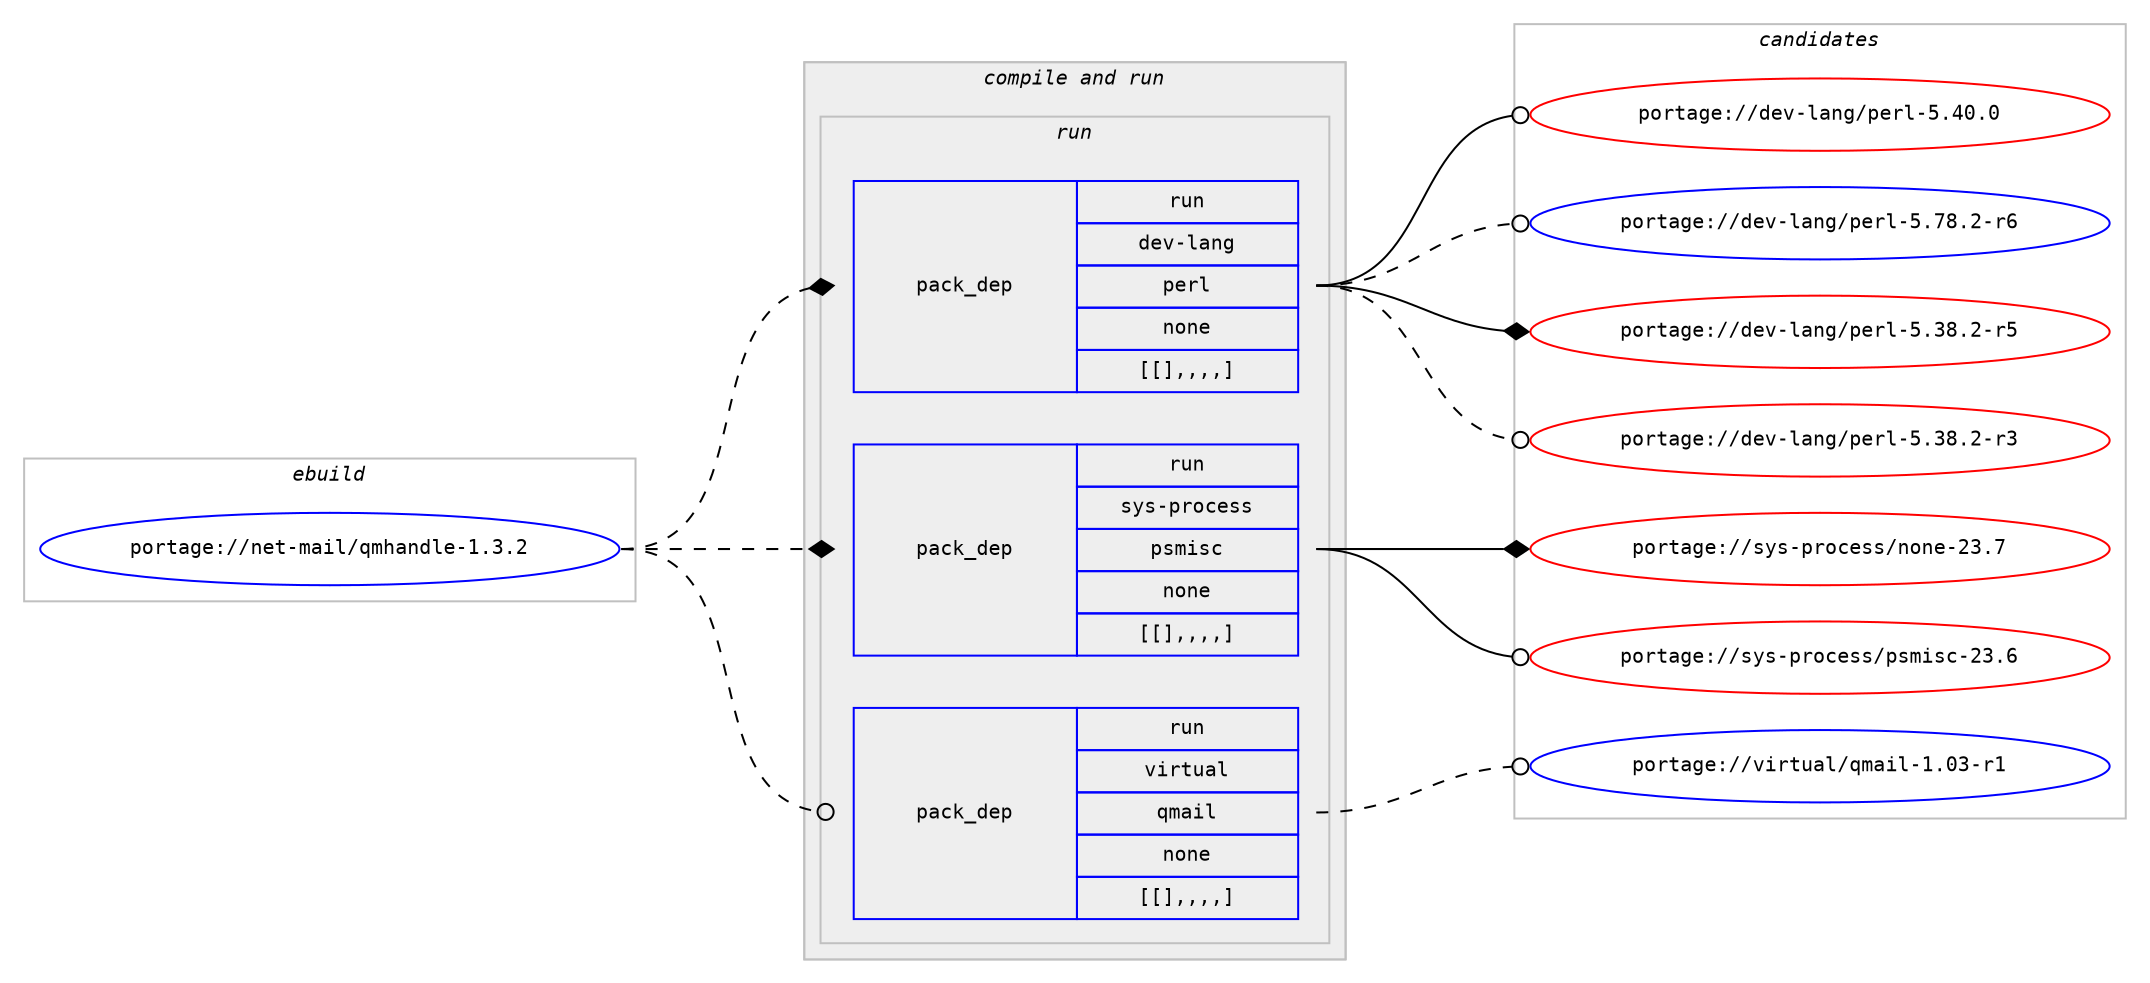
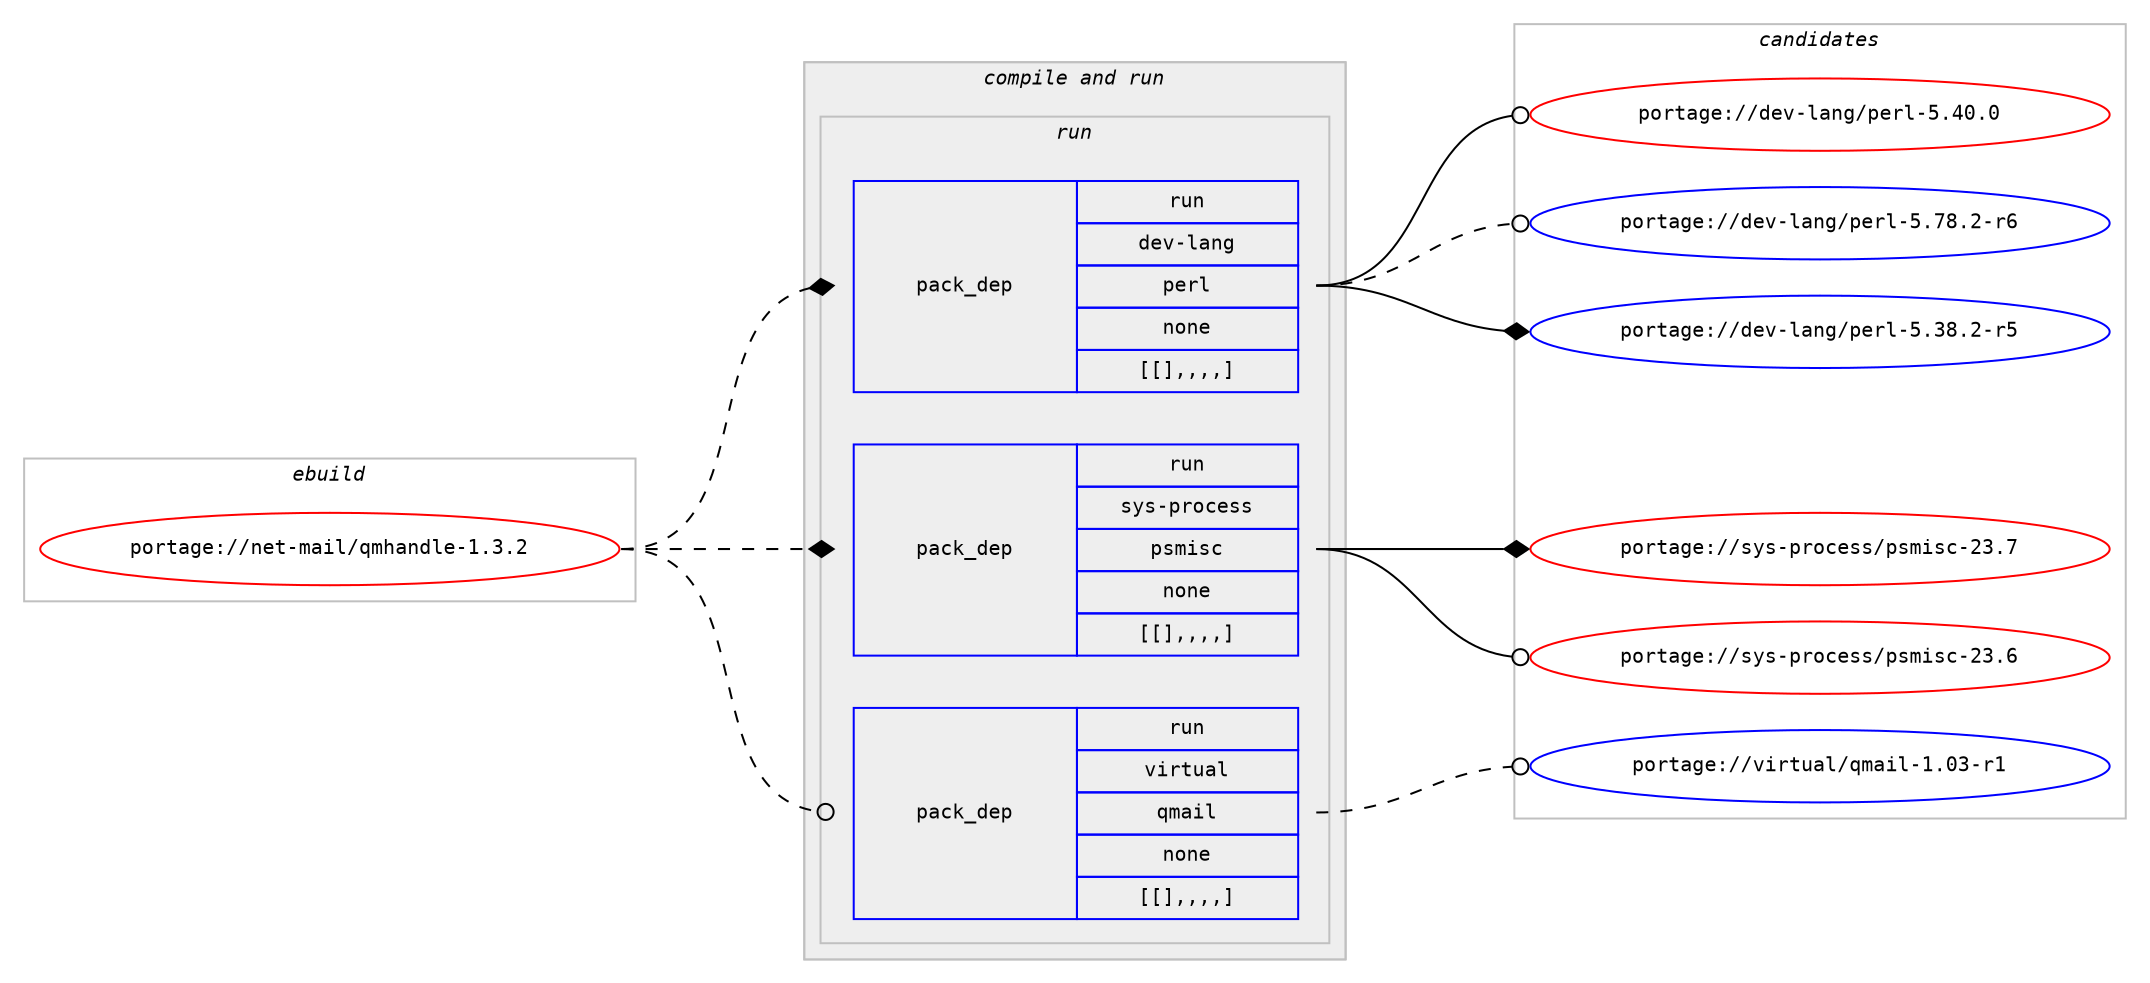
(1820, 332) -> (1820, 332)
(1820, 440) -> none
(330, 549) -> (330, 549)
(1820, 549) -> (1820, 549)
